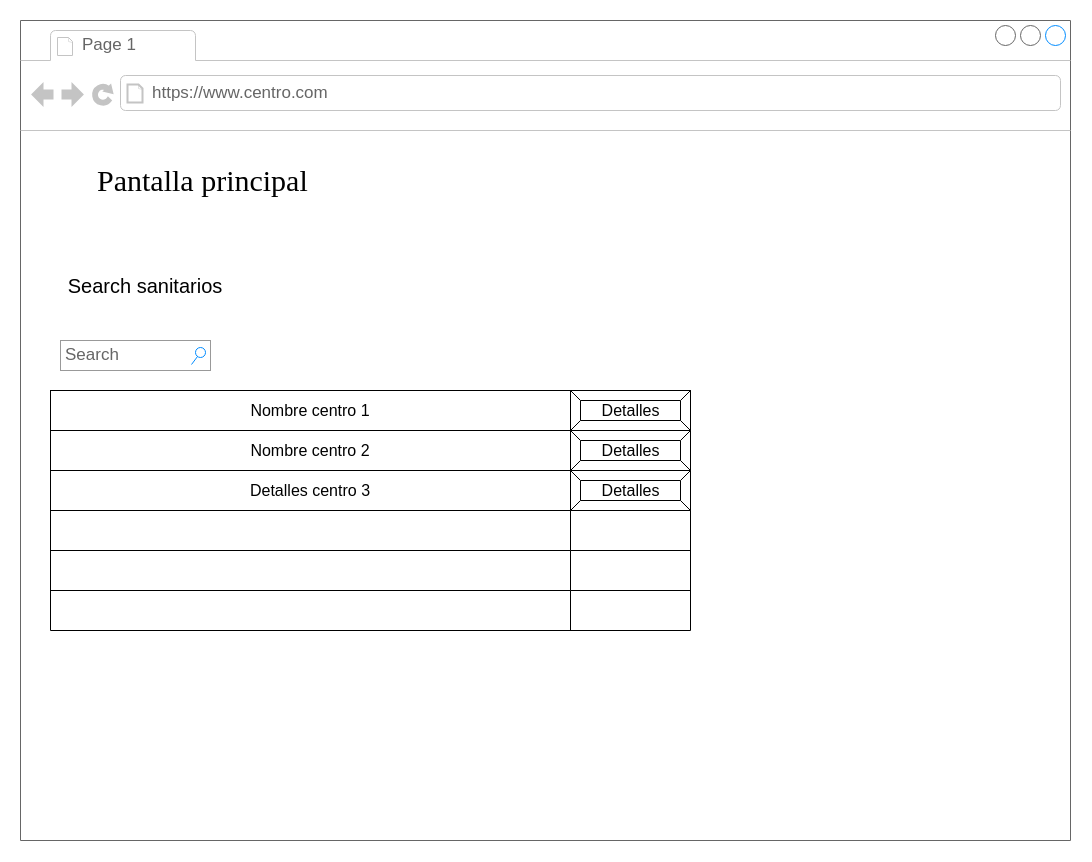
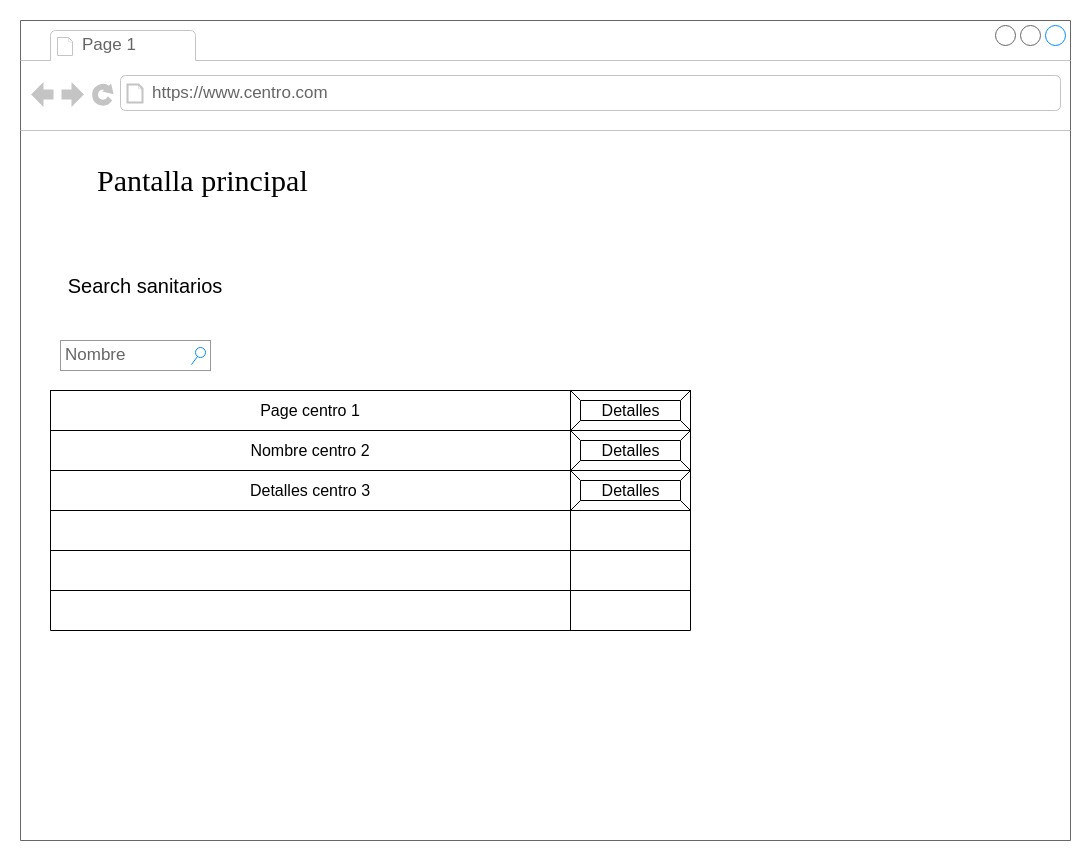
(94, 356) -> (94, 356)
(311, 411) -> (311, 411)
